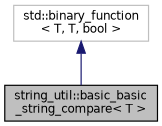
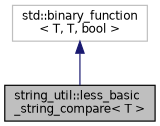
(81, 103) -> (80, 103)
